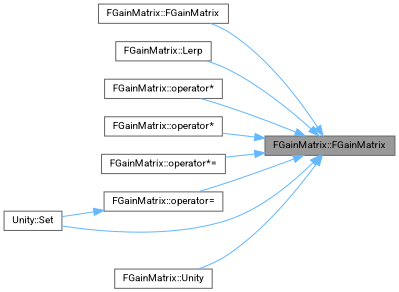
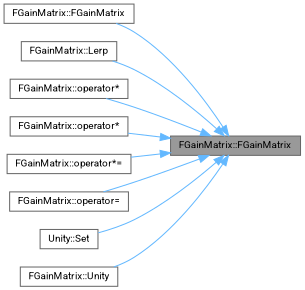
(78, 214) -> none
